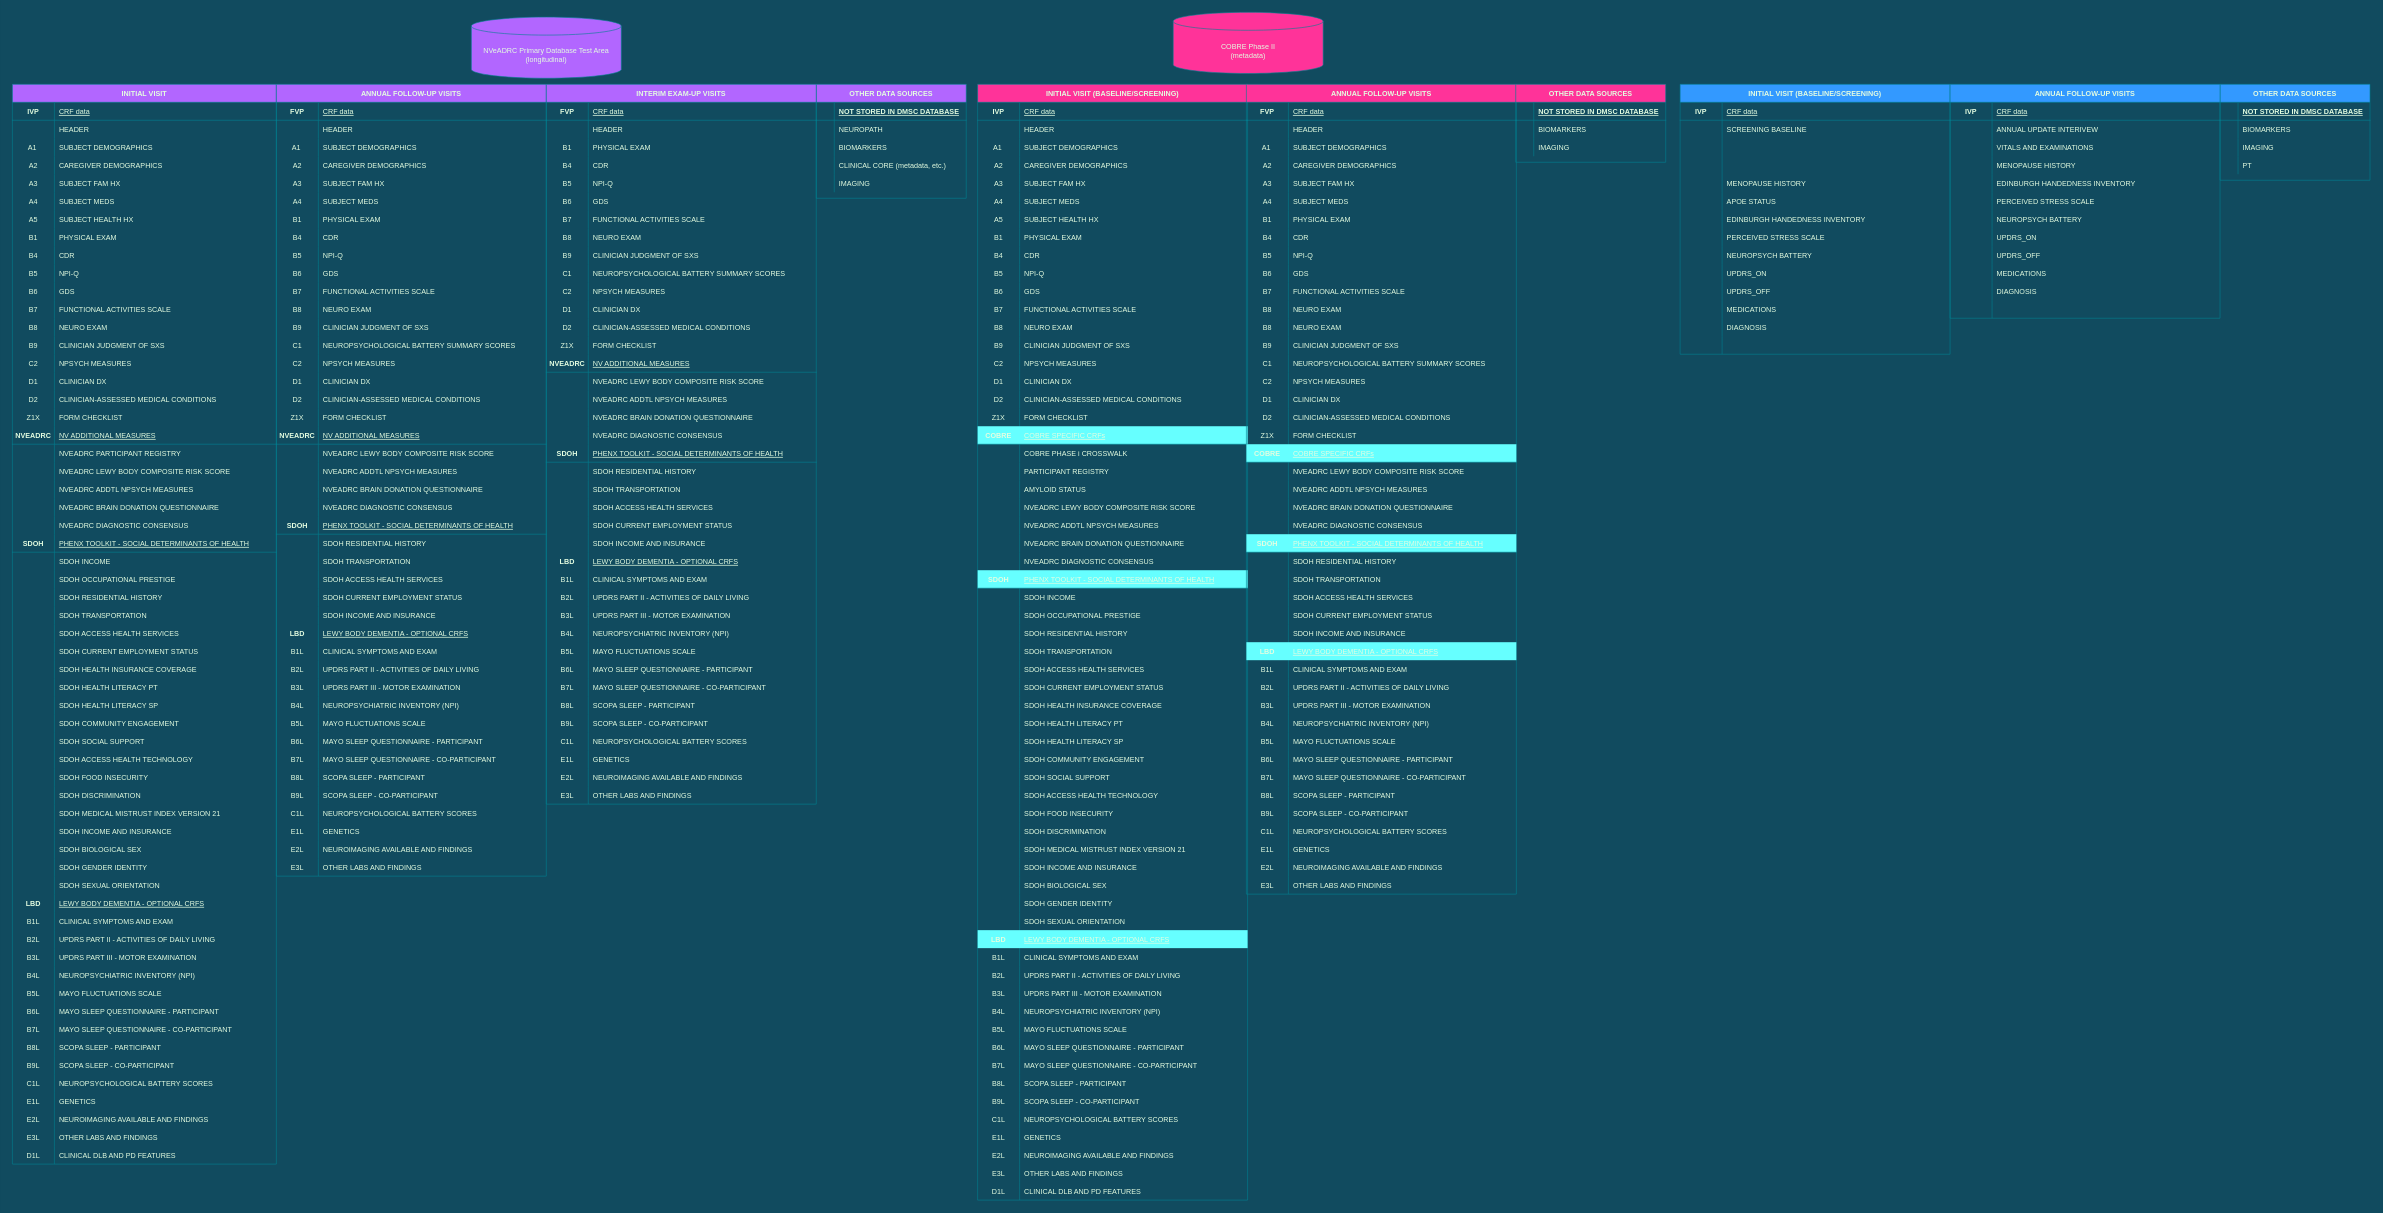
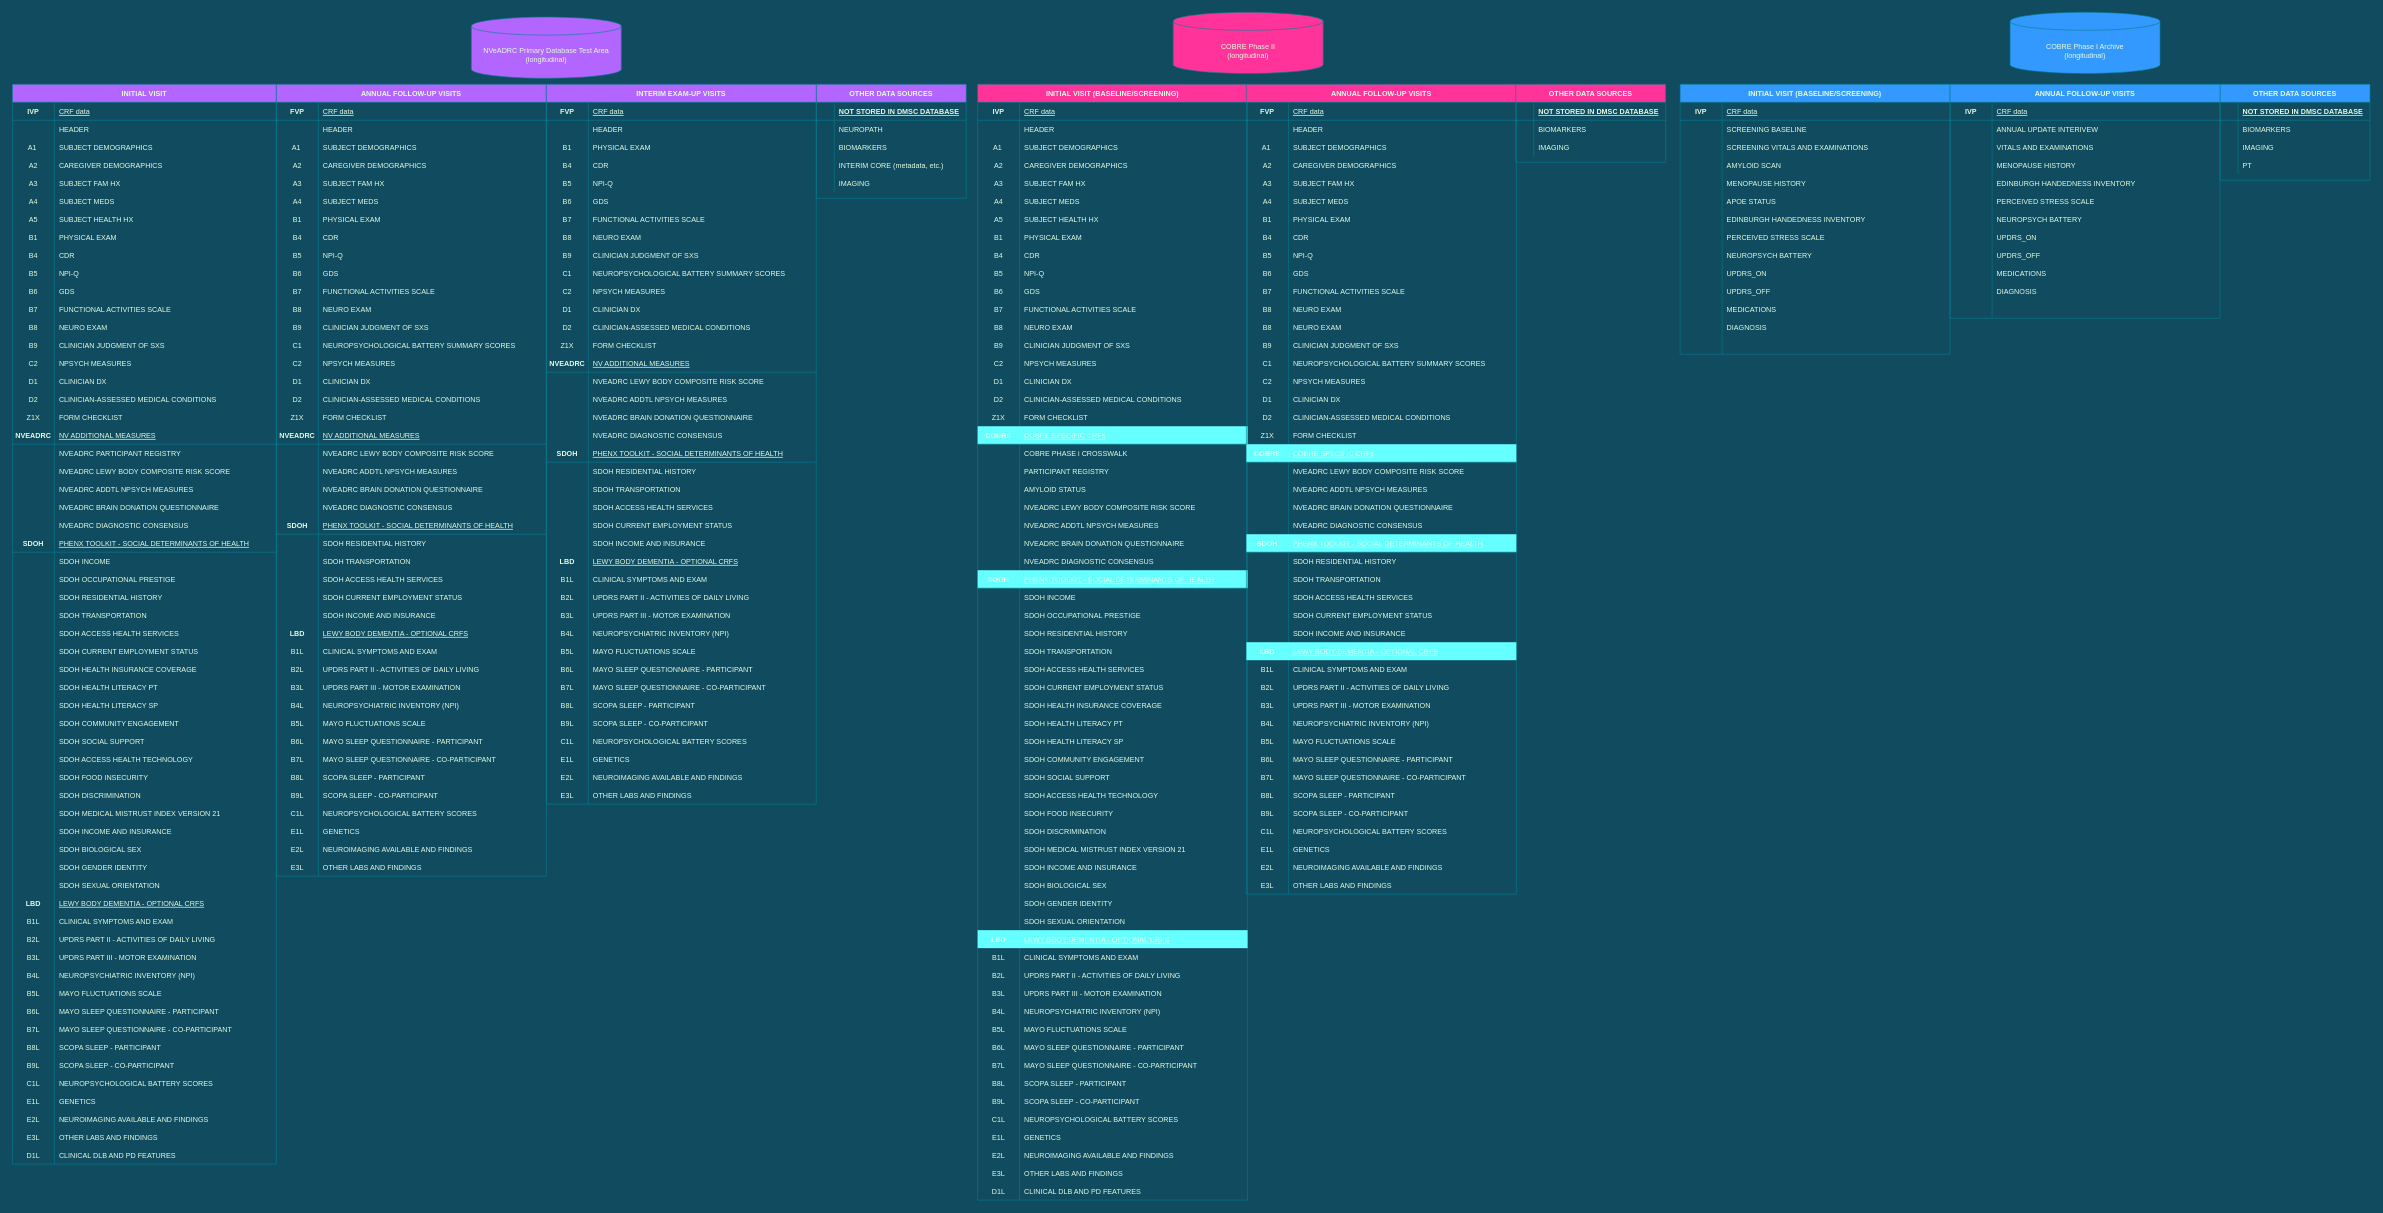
none -> (2085, 43)
(1248, 51) -> (1248, 51)
none -> (1836, 147)
none -> (1836, 165)
(895, 166) -> (893, 166)
